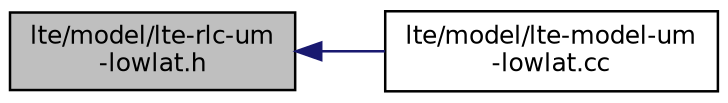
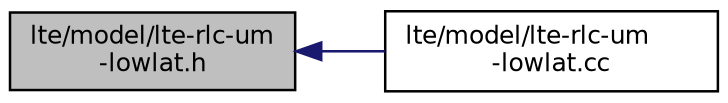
(552, 51) -> (552, 51)
